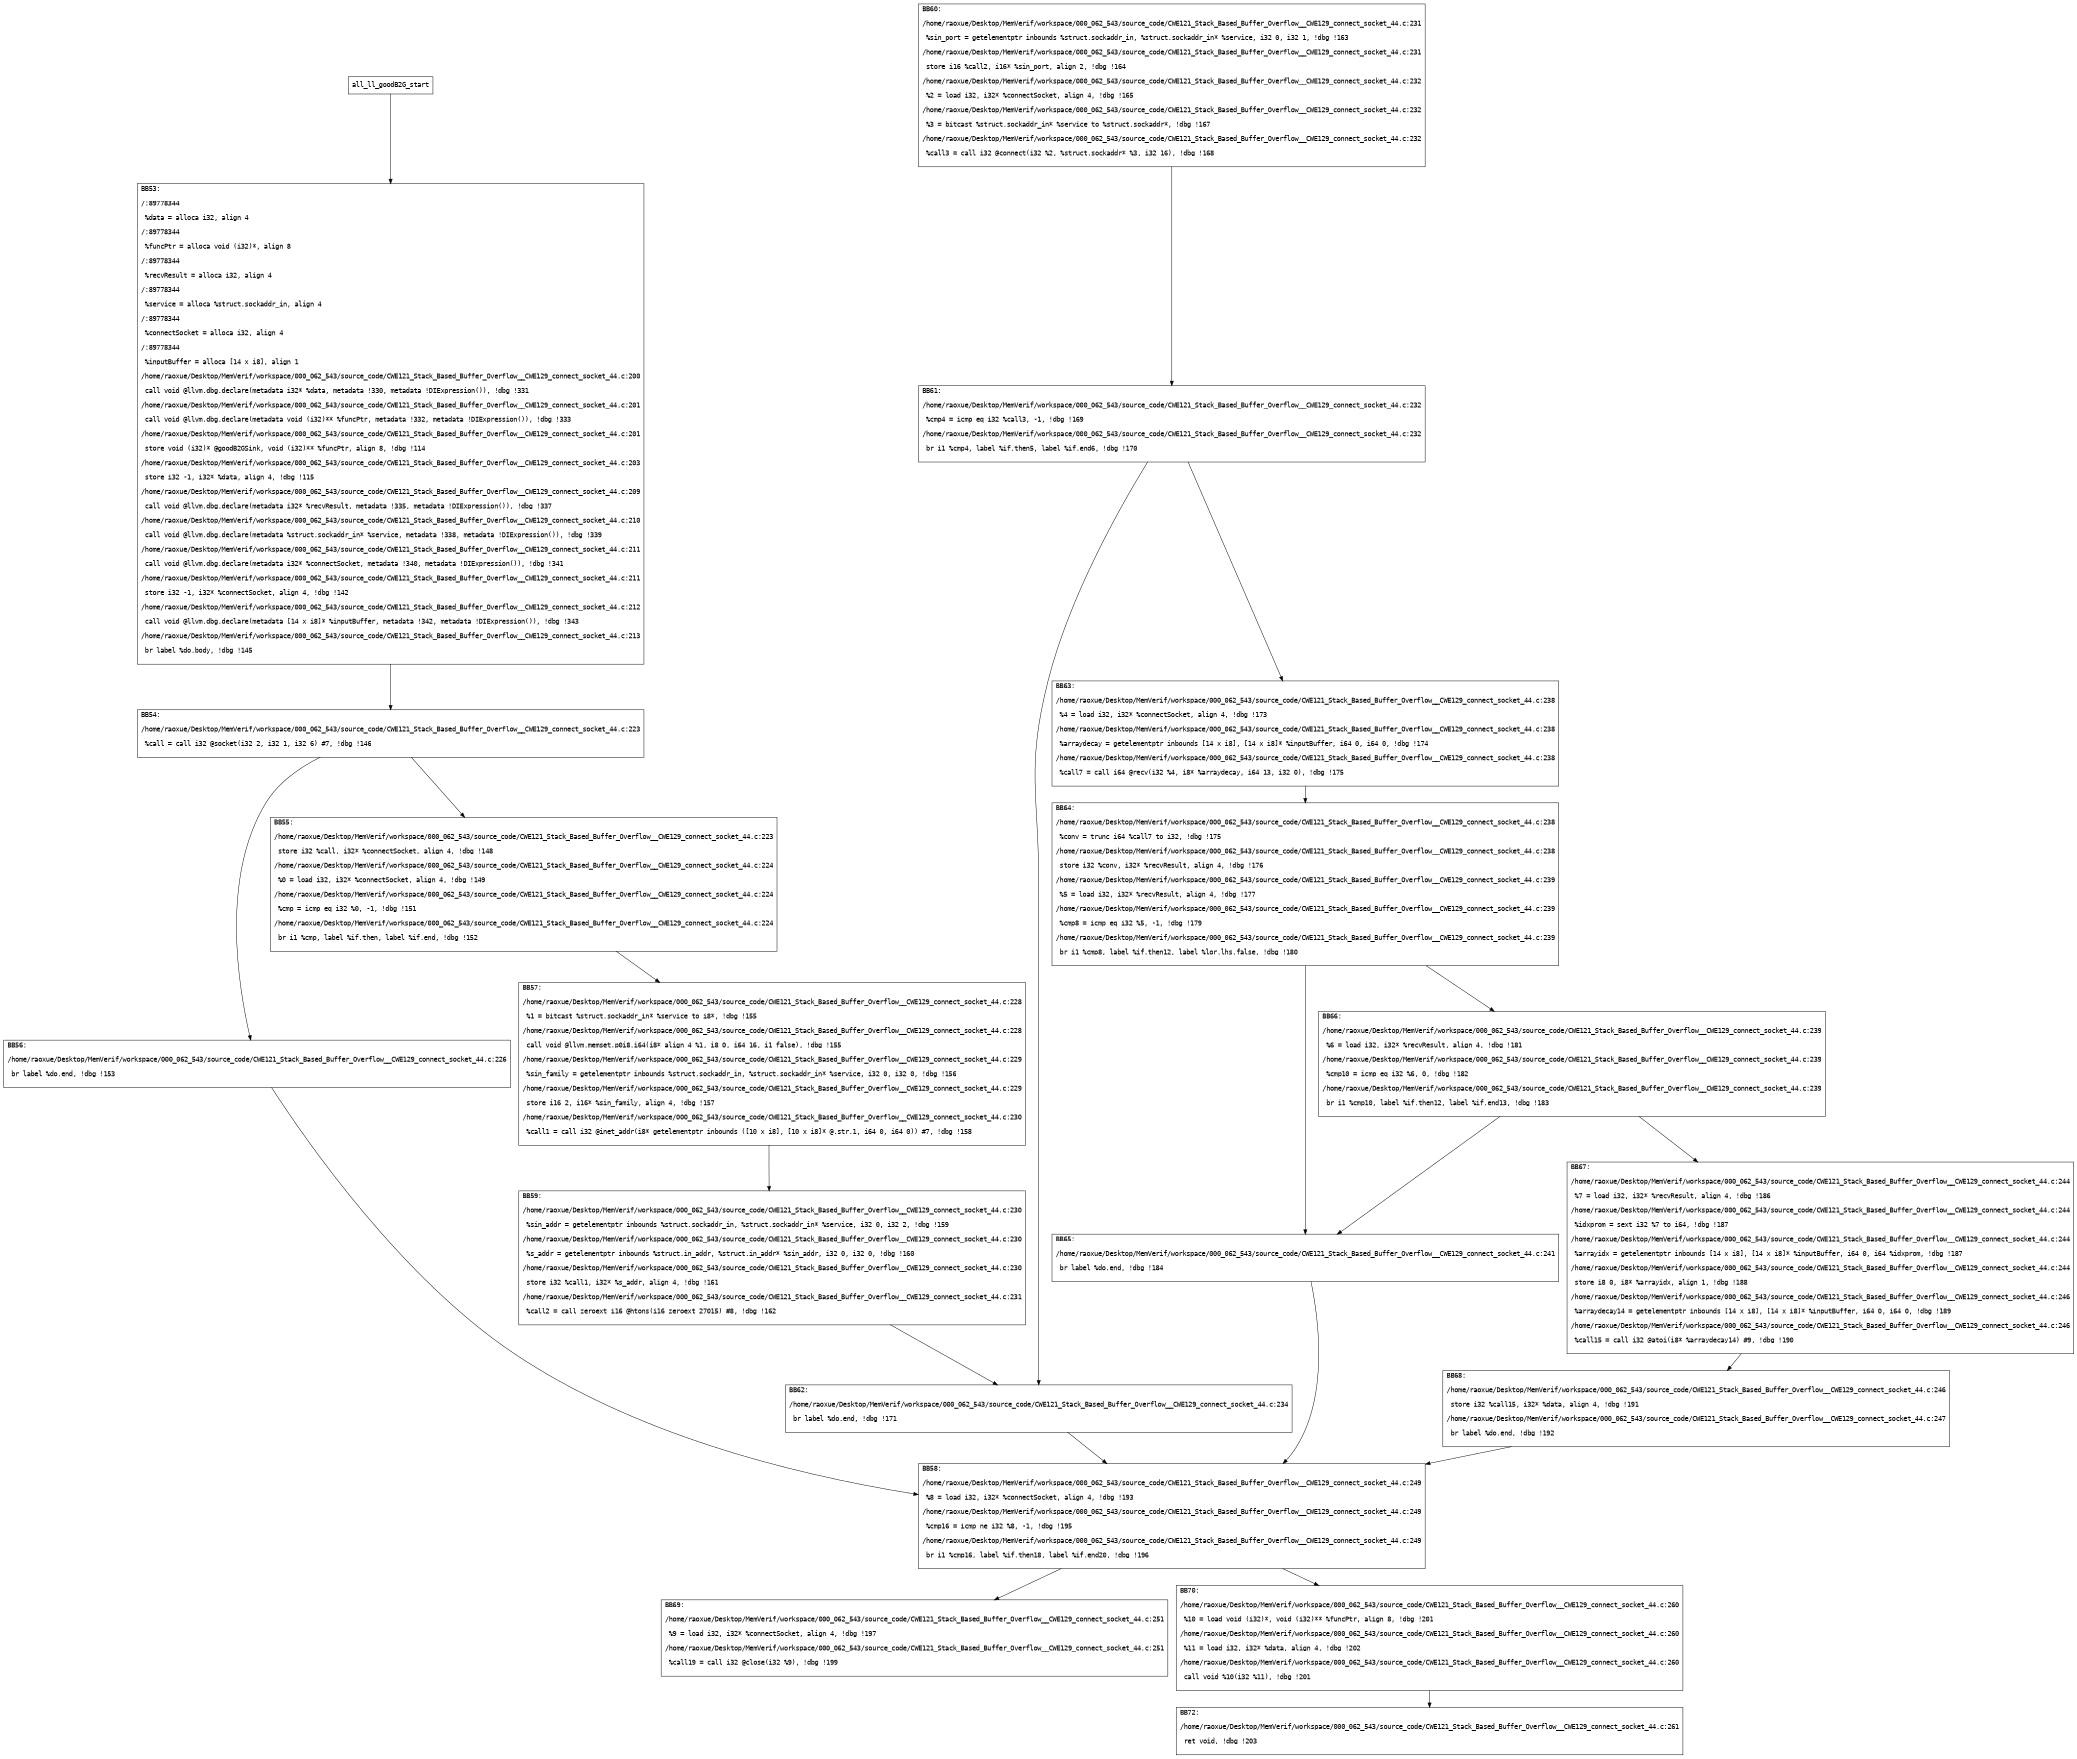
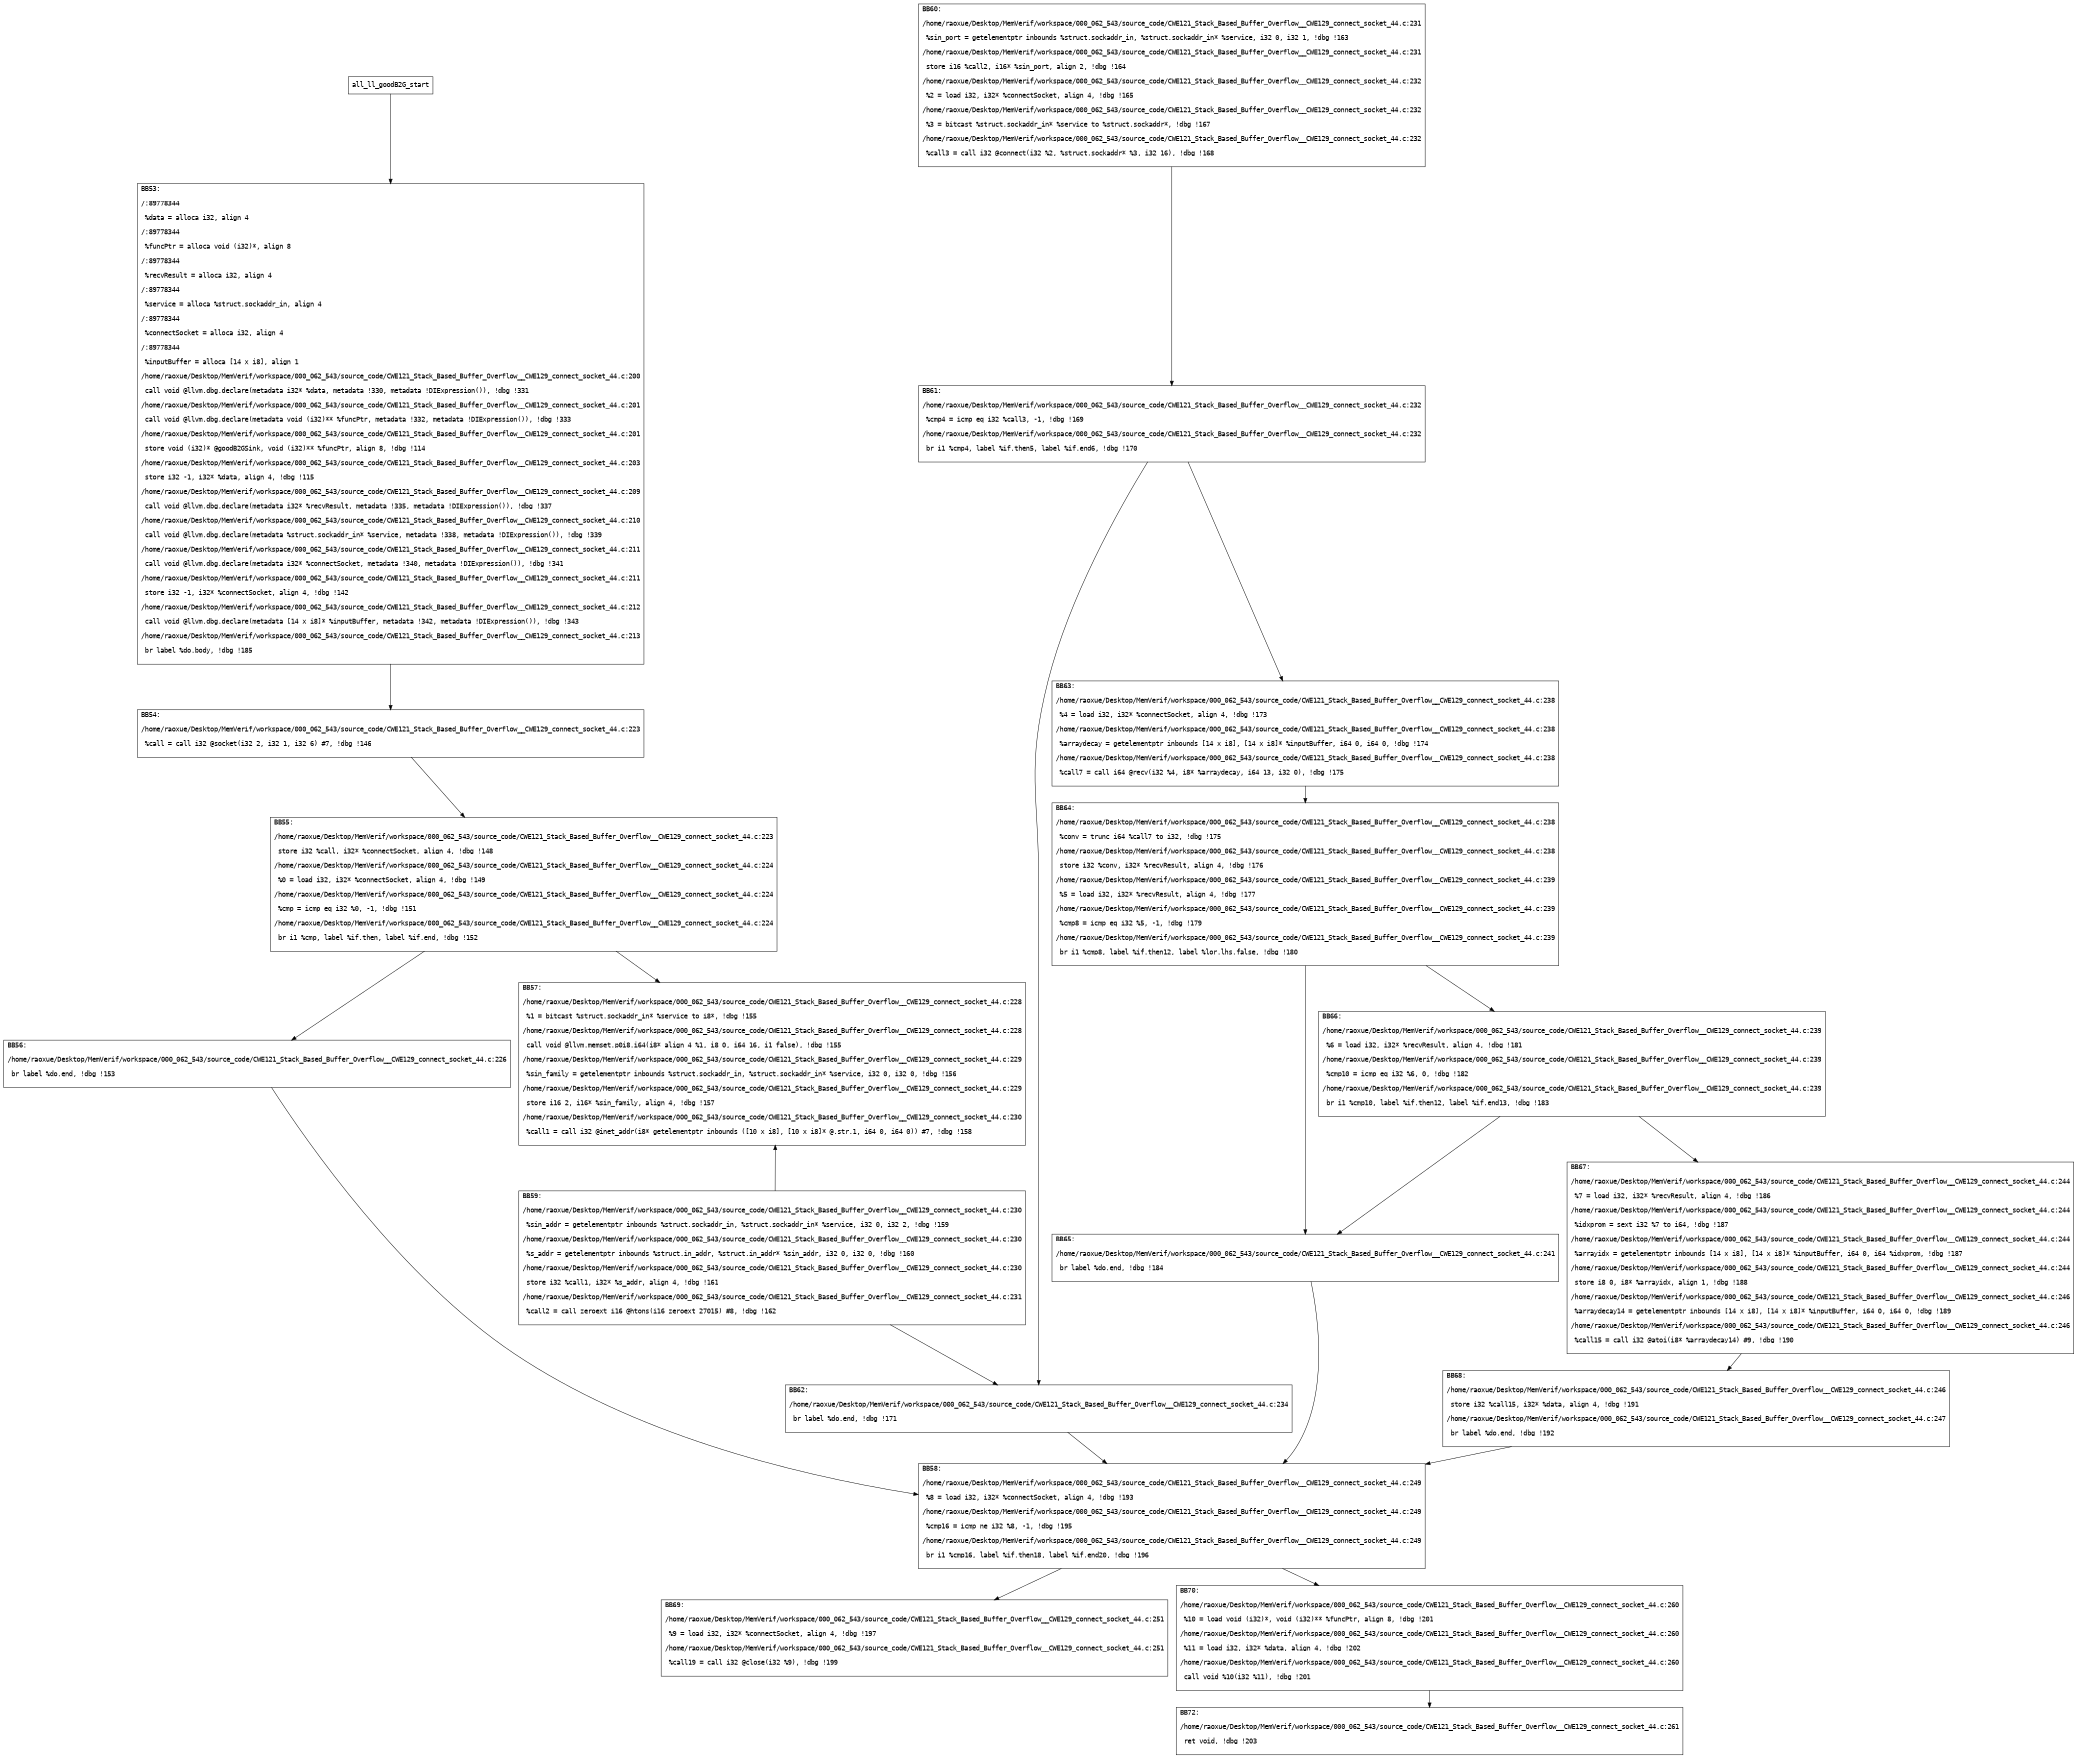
(197, 651) -> (197, 651)
(240, 881) -> (360, 994)
(769, 1166) -> (775, 1170)
